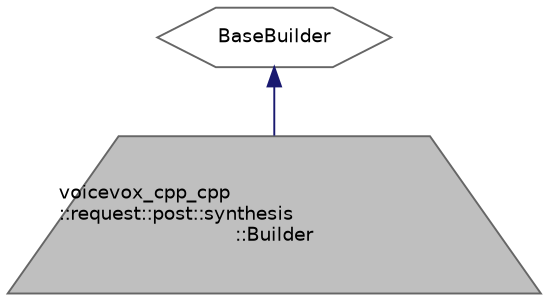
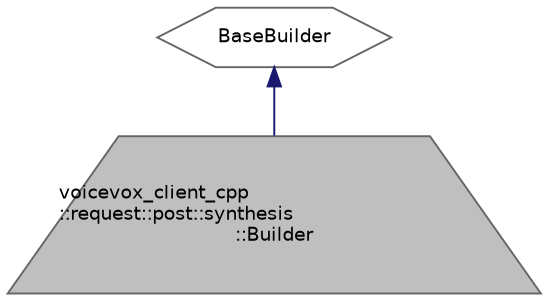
(274, 215) -> (274, 215)
